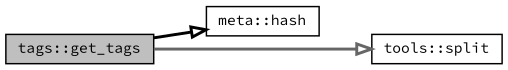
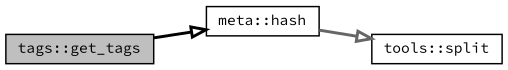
(255, 49) -> (338, 33)
